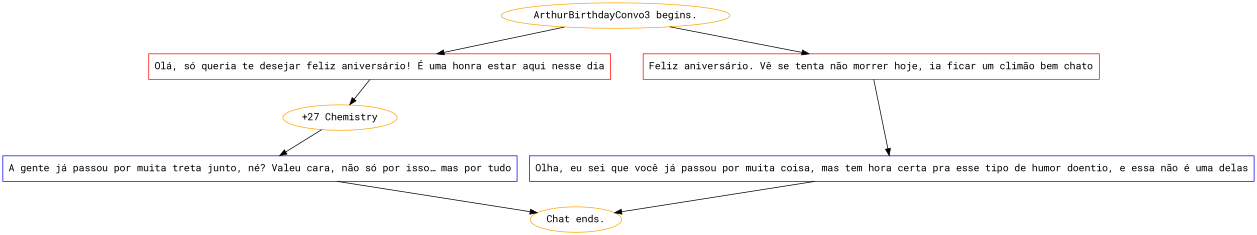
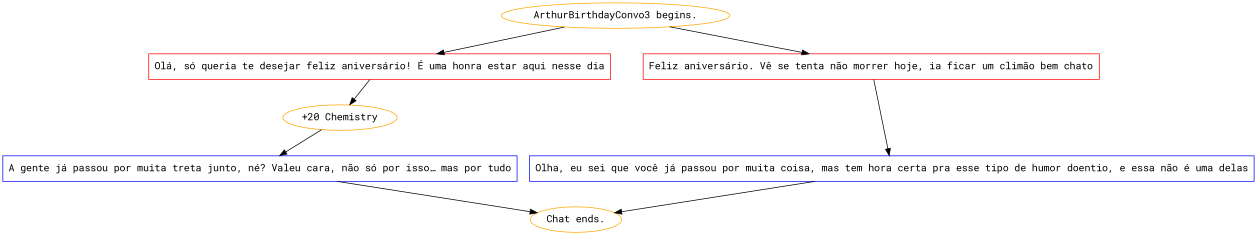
(340, 118) -> (340, 118)
